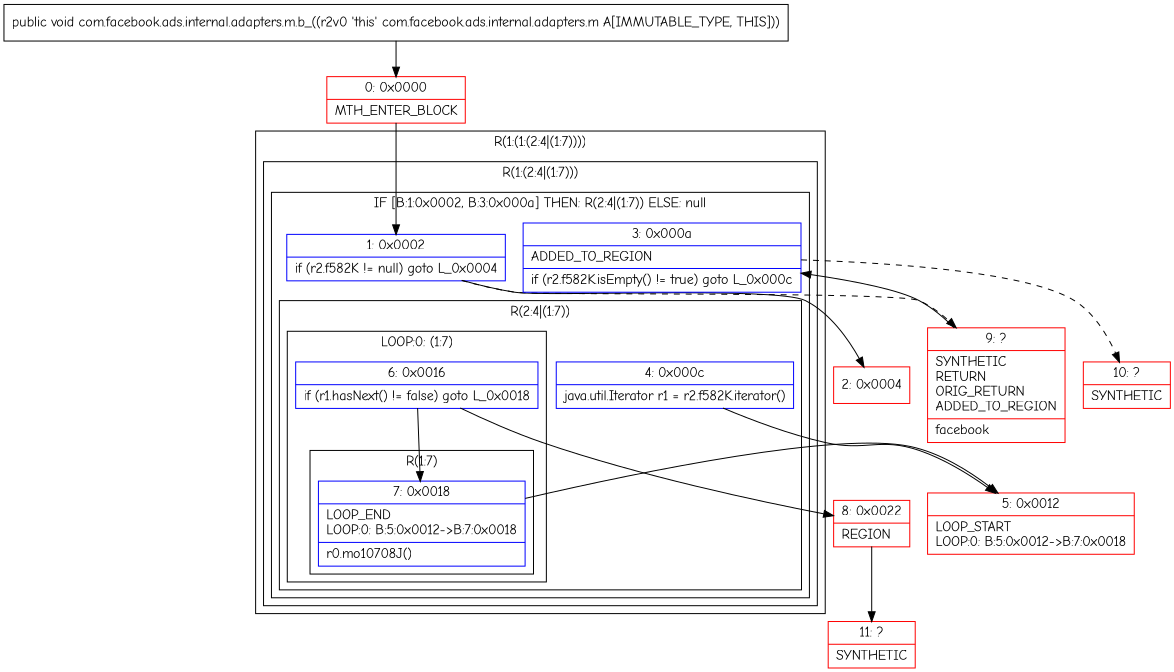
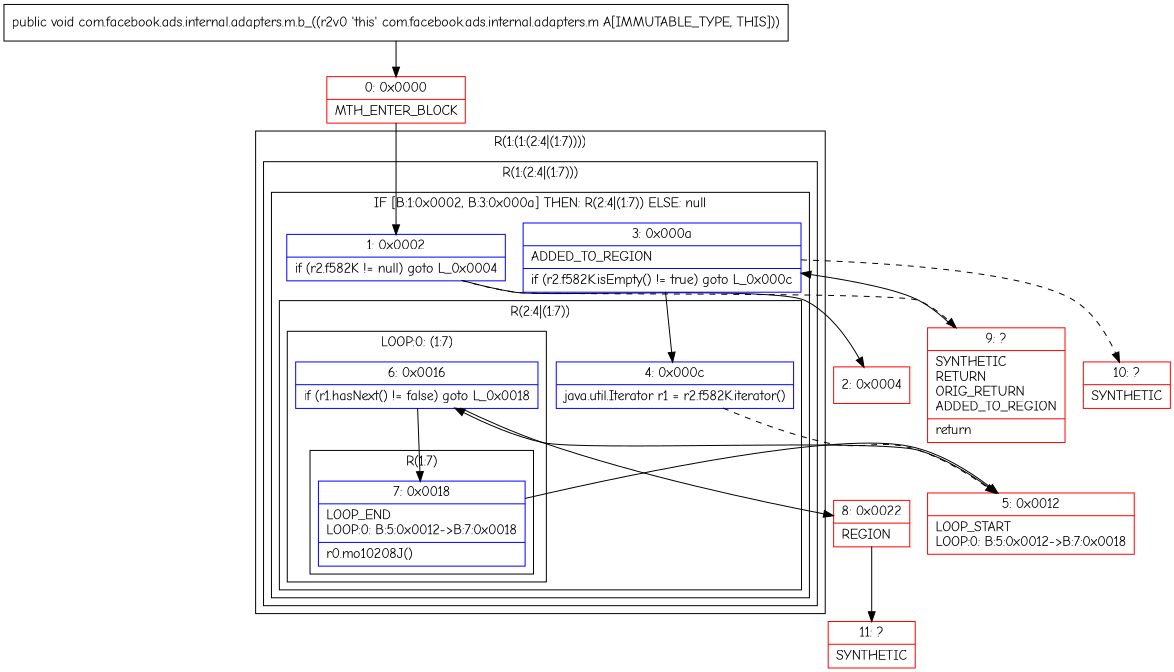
none -> (669, 322)
(963, 430) -> (954, 430)
(795, 435) -> (795, 435)
none -> (733, 445)
(369, 554) -> (370, 554)
